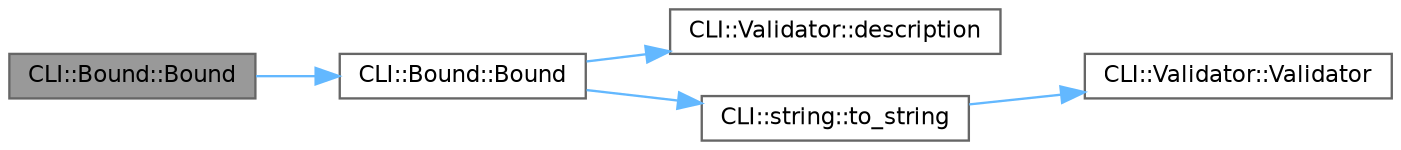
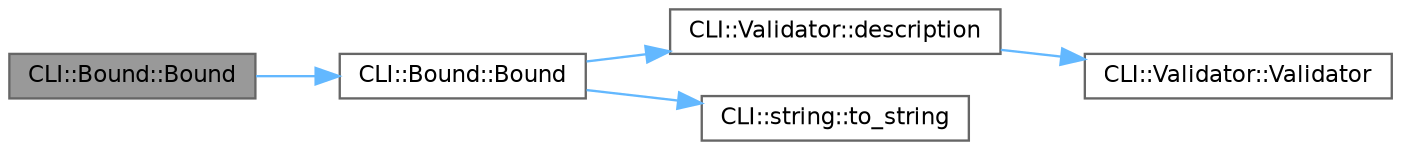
(1015, 100) -> (1031, 53)
